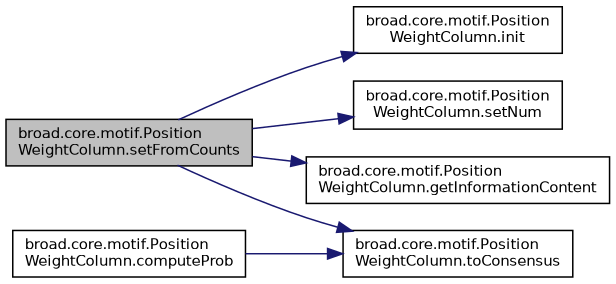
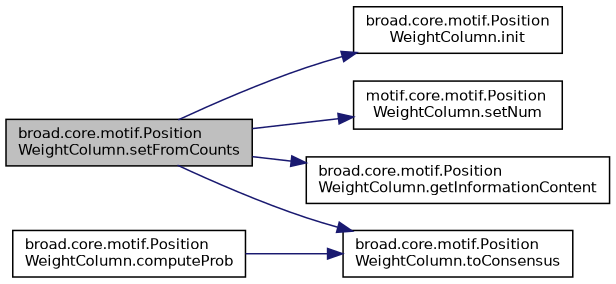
(458, 105) -> (458, 105)
